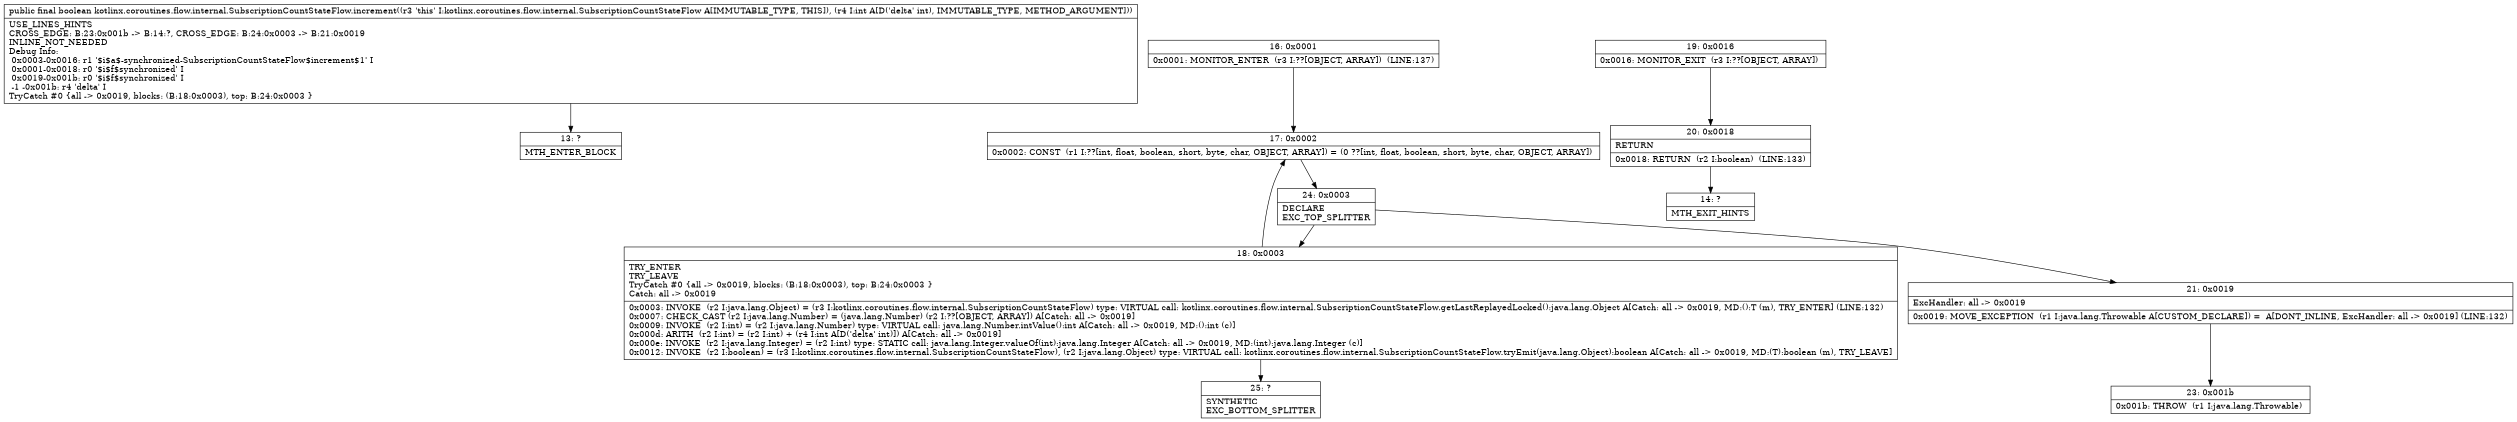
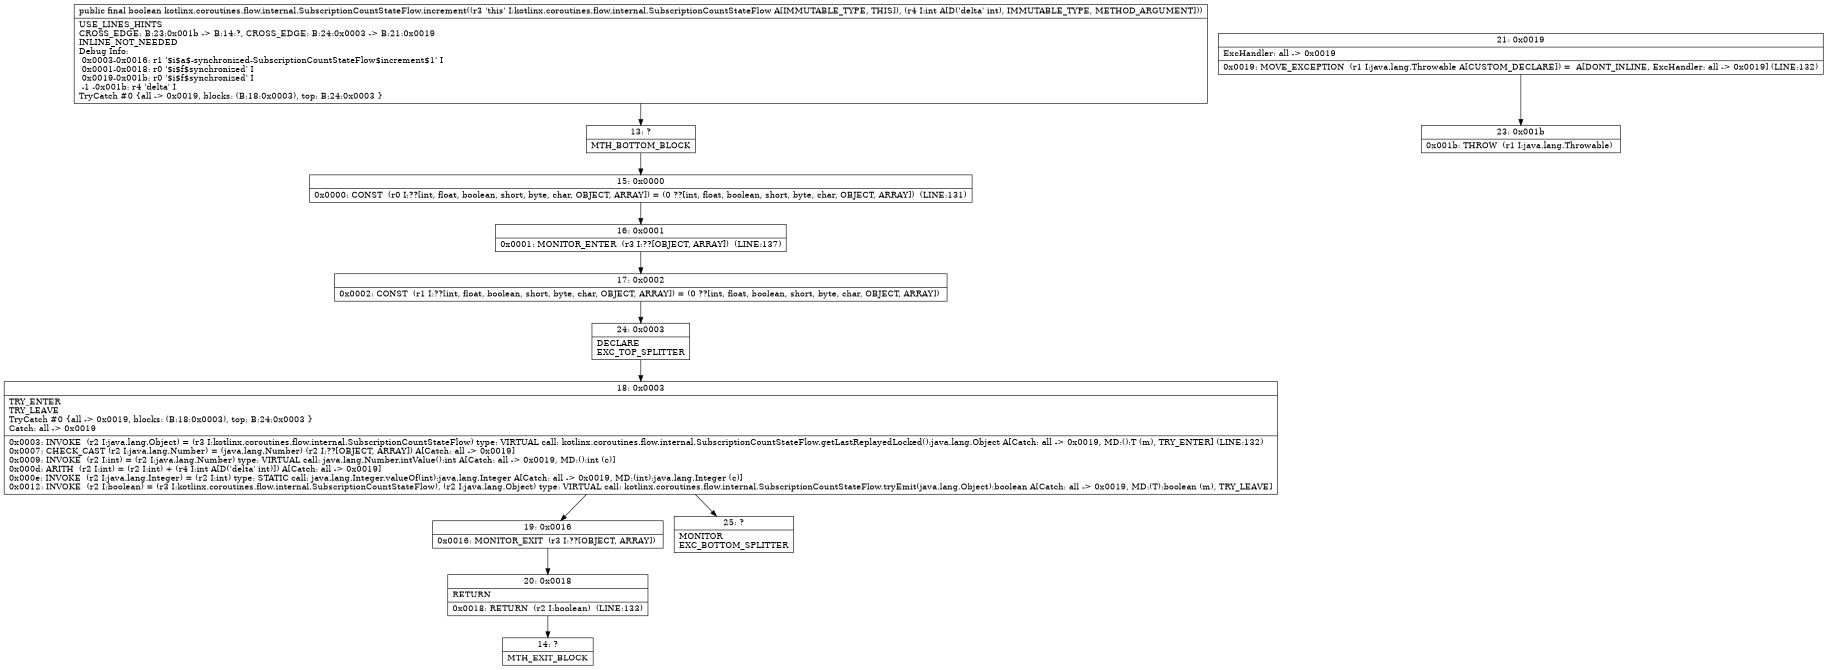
(571, 153) -> (641, 146)
none -> (641, 189)
(1268, 205) -> (576, 505)
(1711, 213) -> (548, 658)
(1744, 233) -> none
(1232, 402) -> (701, 537)
